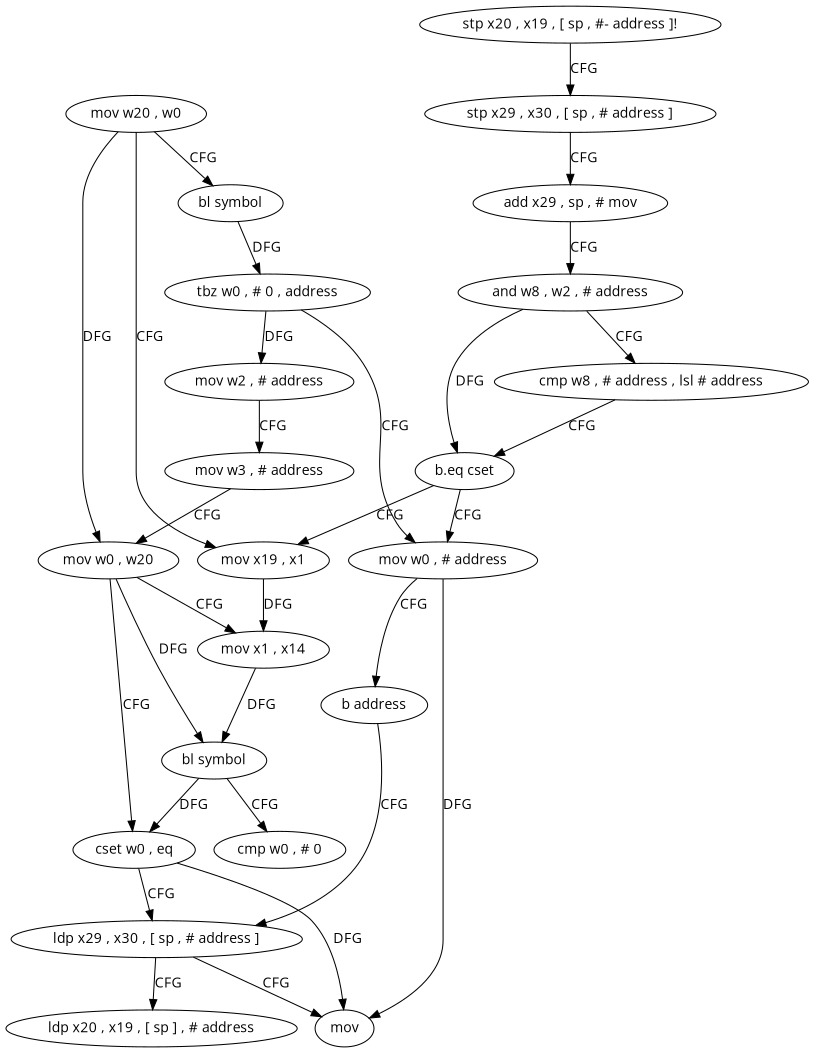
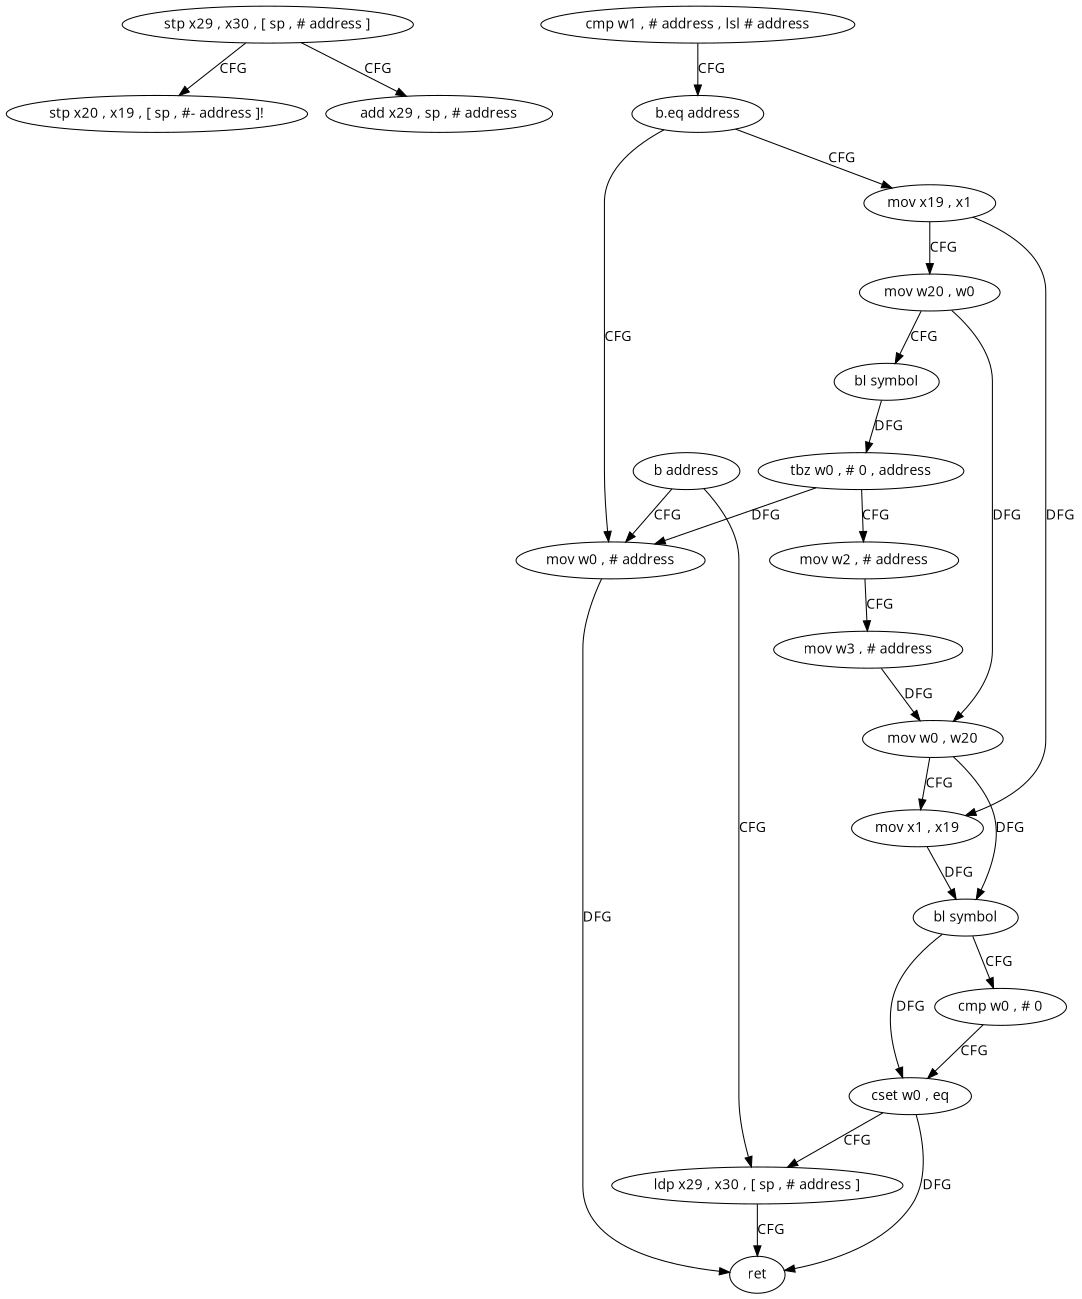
(570, 64) -> (216, 66)
(570, 203) -> (439, 114)
(570, 293) -> none
(279, 337) -> (876, 516)
(136, 356) -> (930, 243)
(651, 382) -> (698, 25)
(396, 426) -> (766, 516)
(465, 471) -> (698, 114)
(208, 516) -> (919, 694)
(388, 623) -> (652, 511)
(263, 650) -> (917, 828)
(121, 700) -> (959, 1048)
(152, 1028) -> none
(345, 1028) -> (757, 1275)
